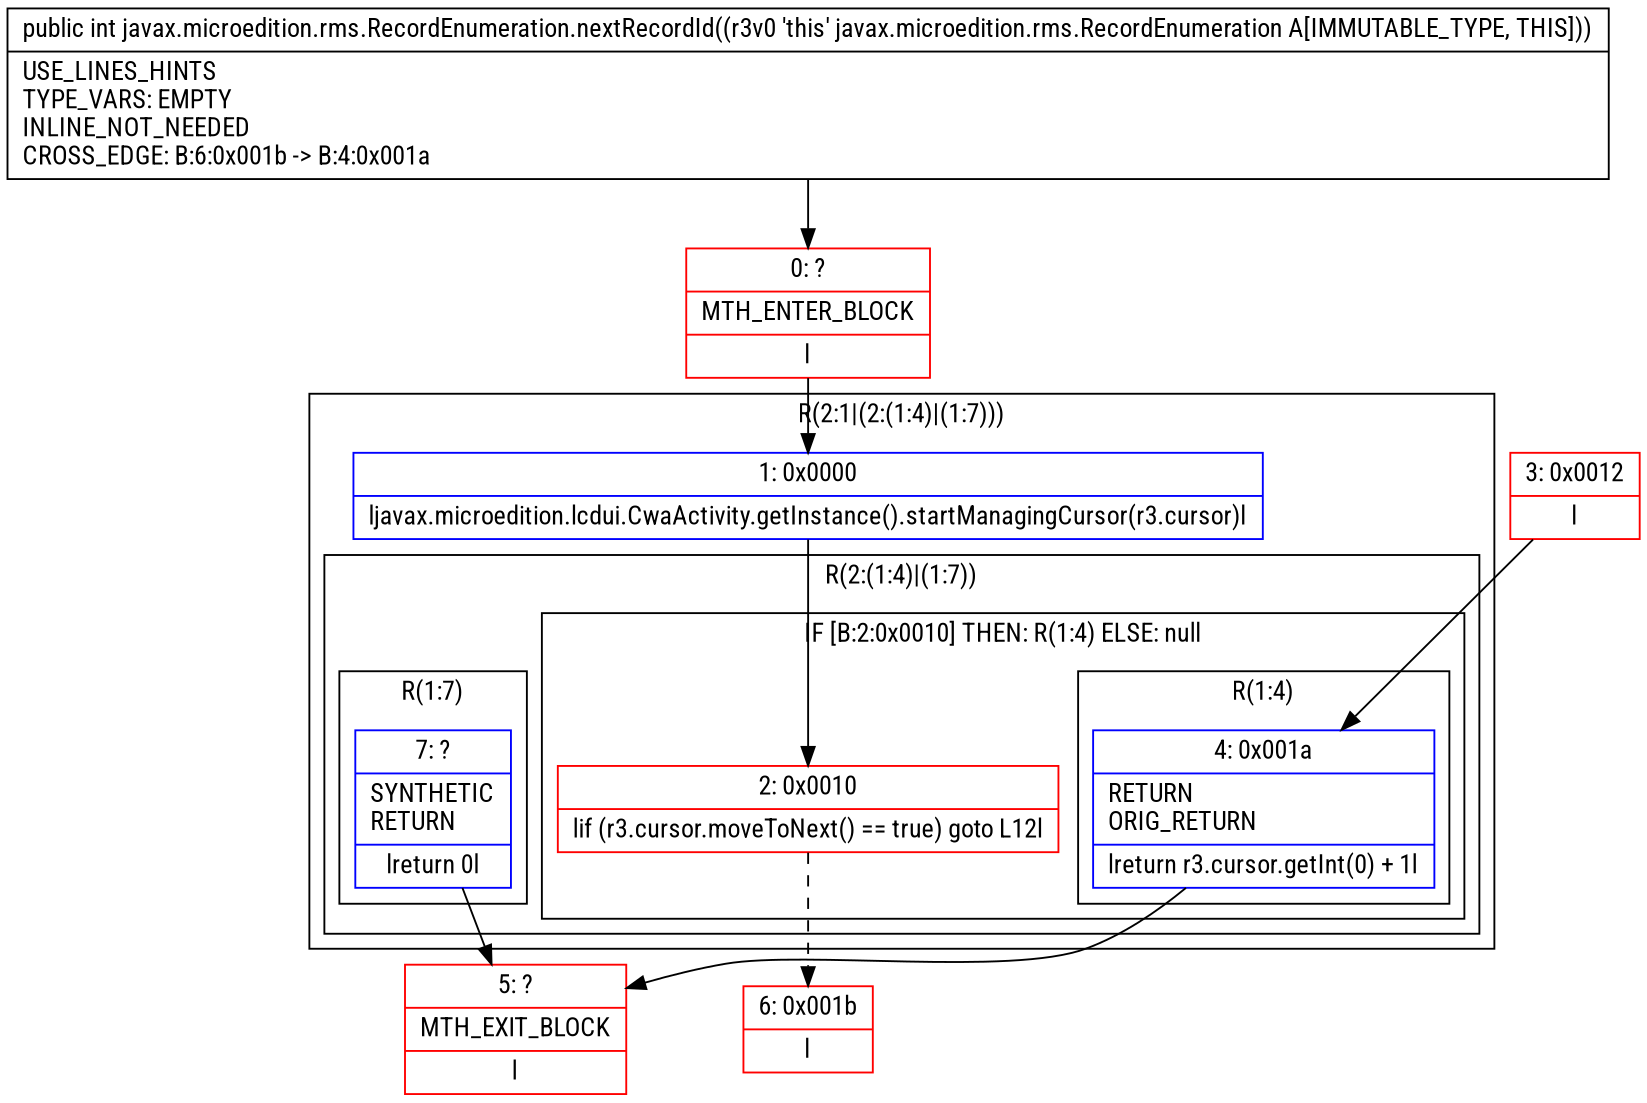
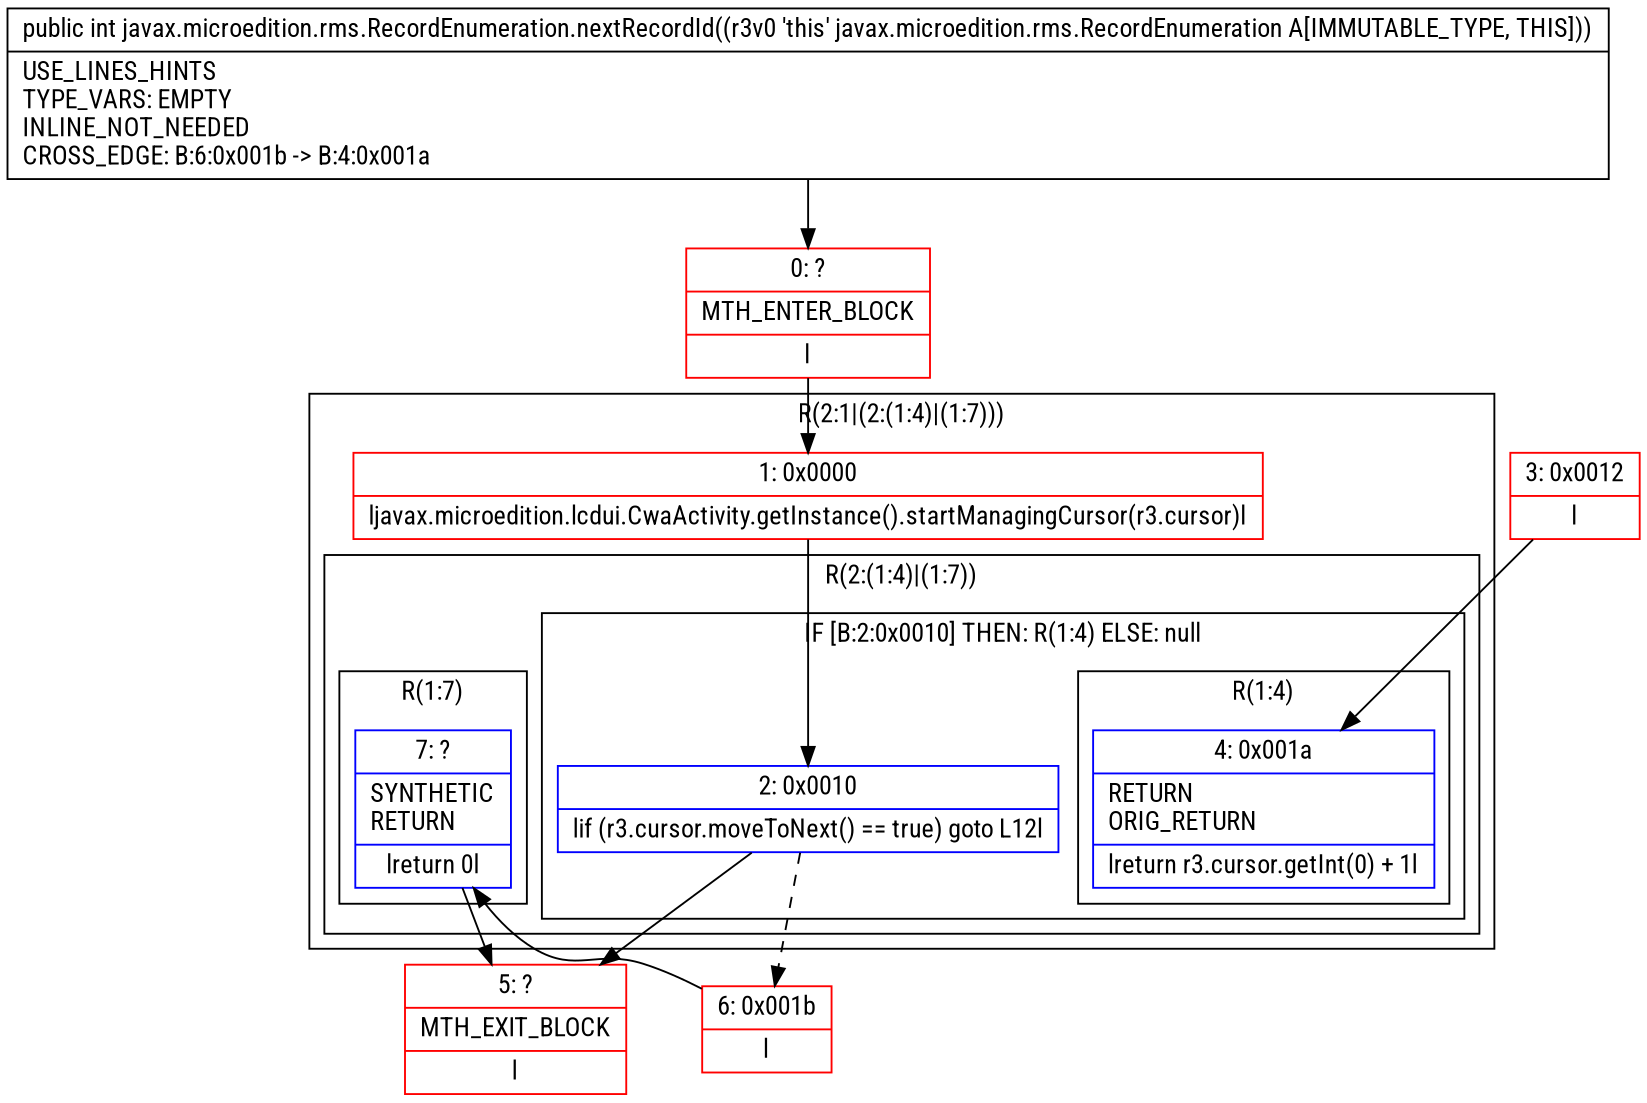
(808, 496) -> (808, 496)
(808, 809) -> (808, 809)
none -> (586, 960)
(923, 962) -> (684, 903)
